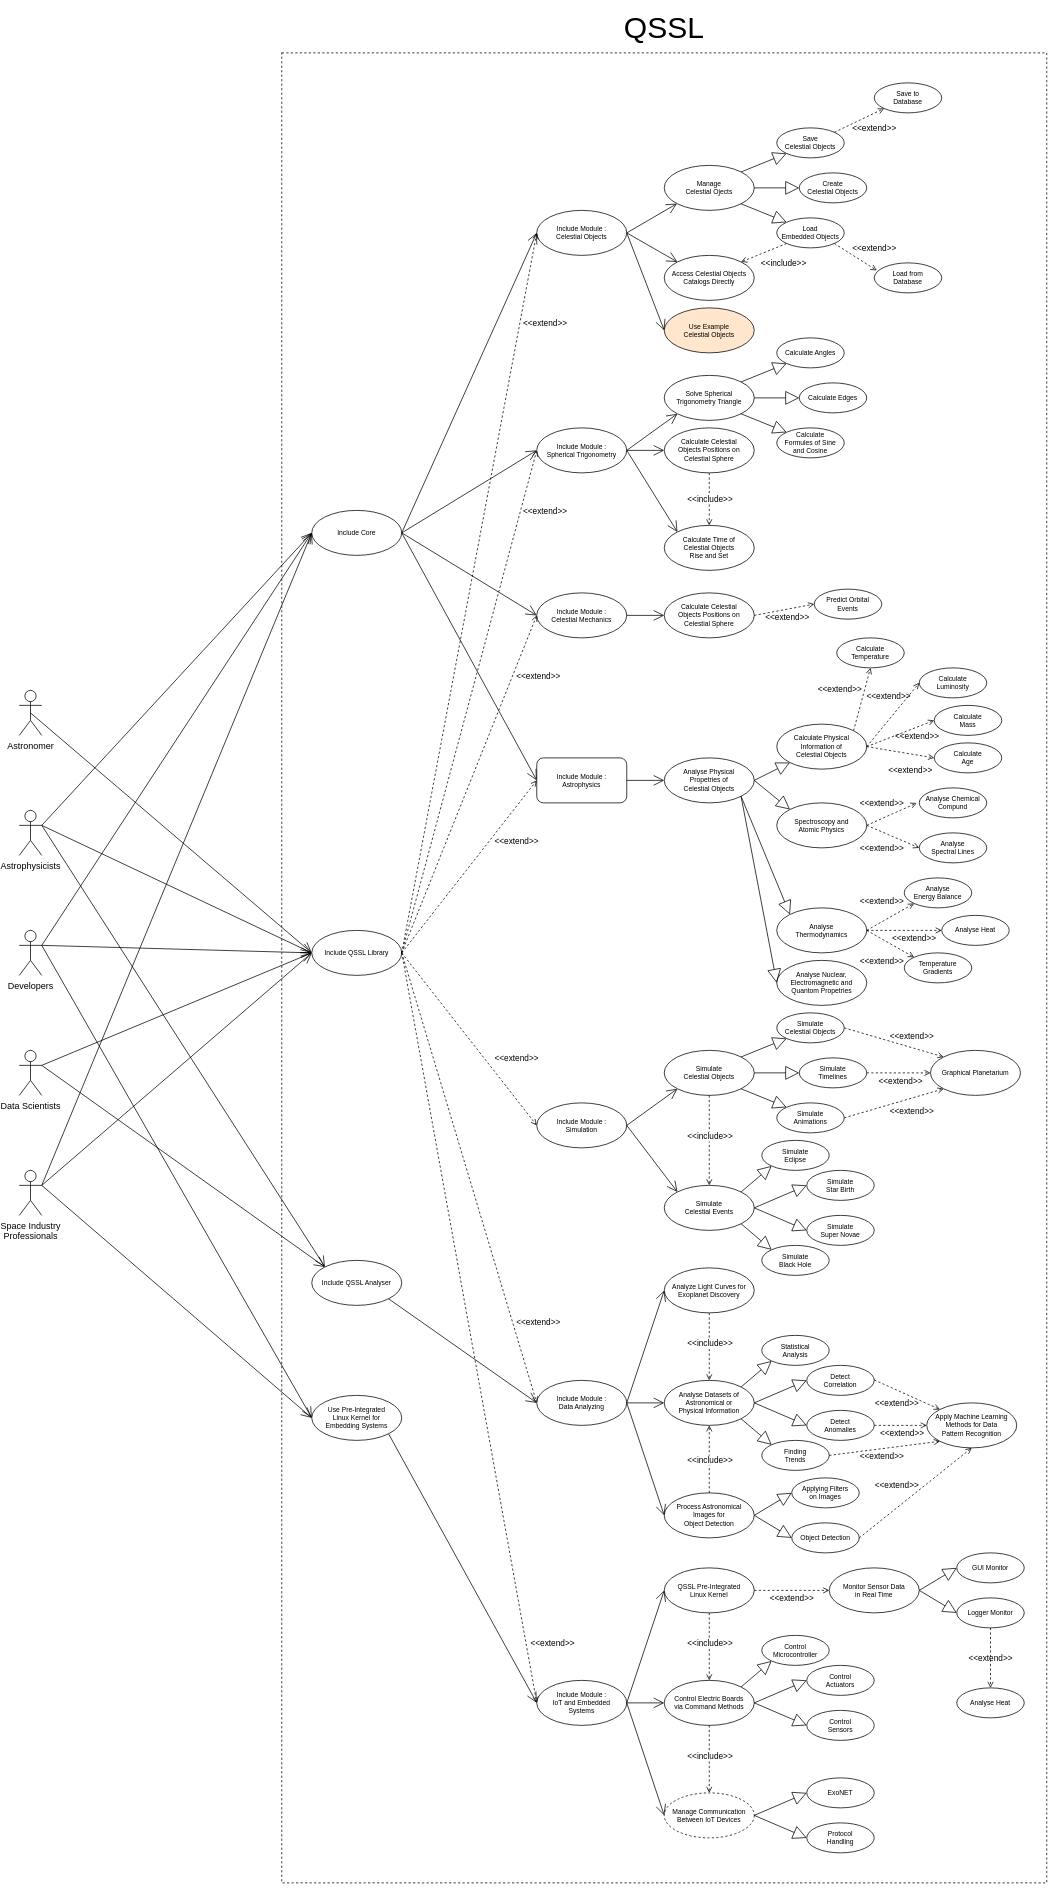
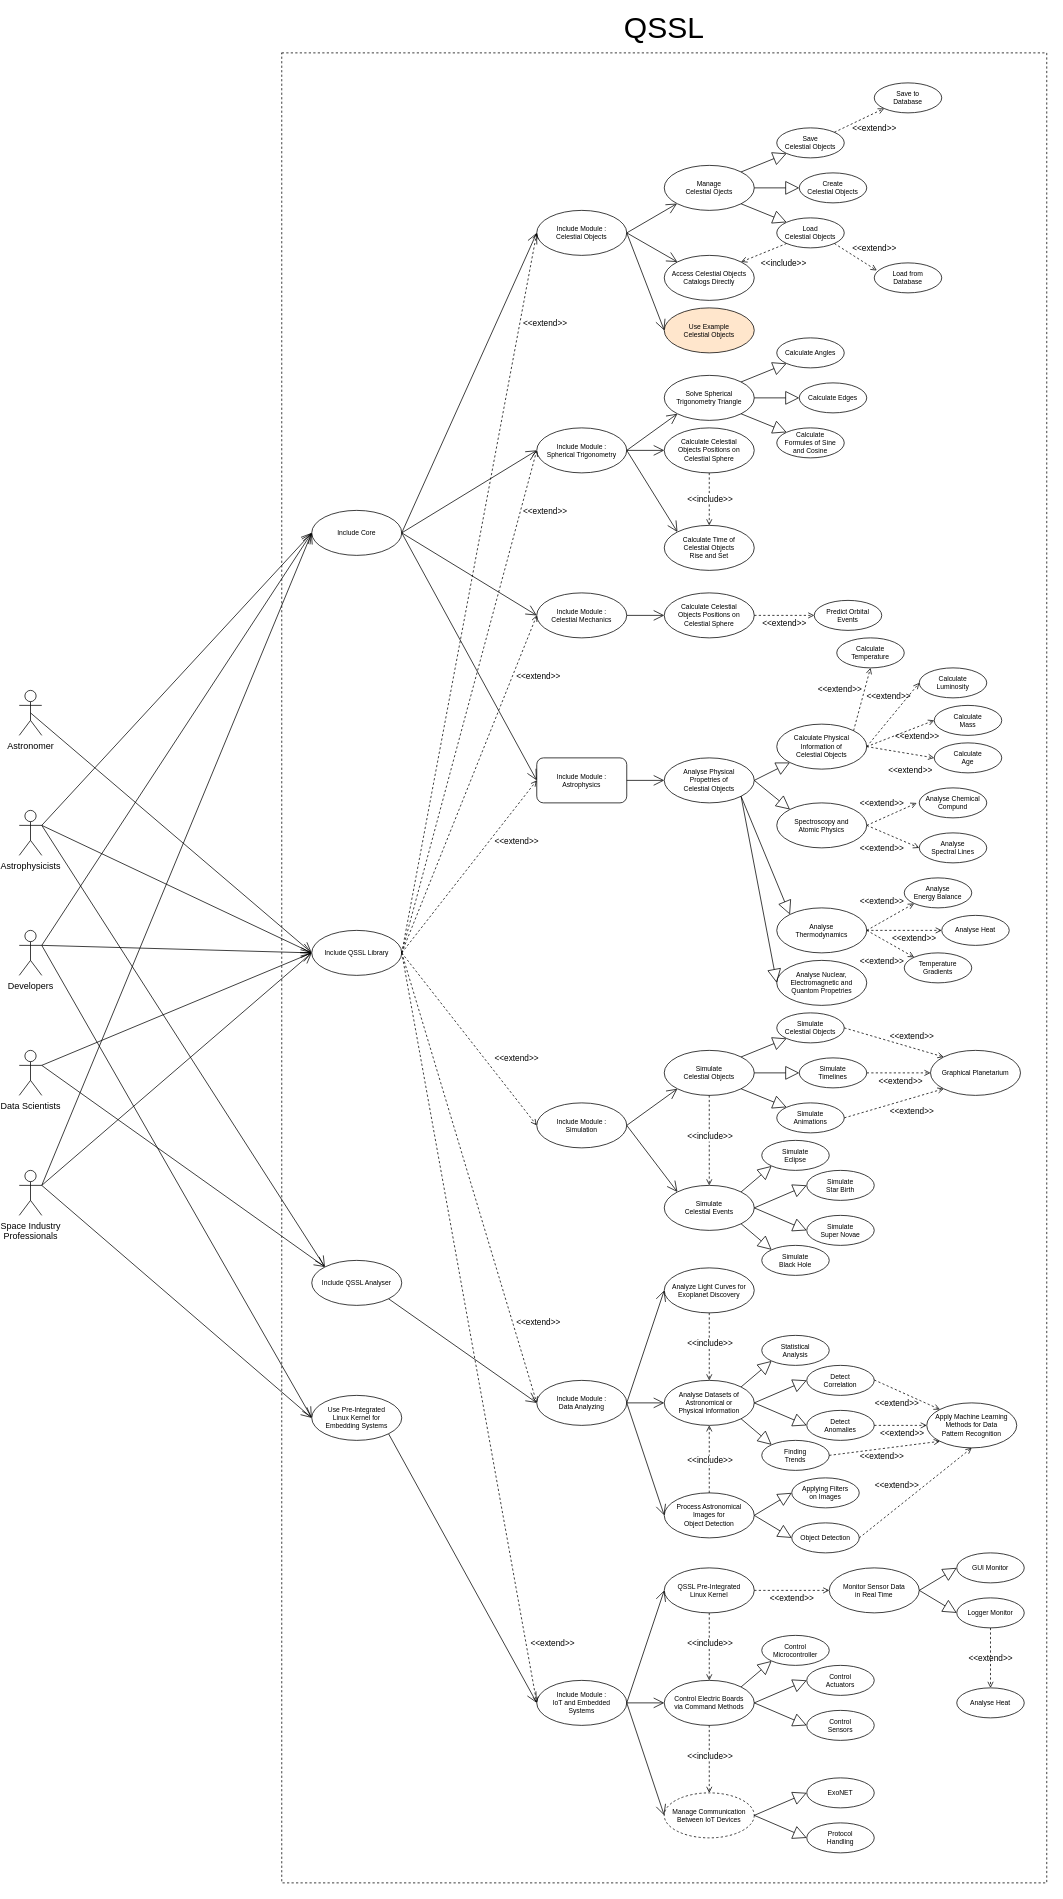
(810, 233) -> (810, 233)
(848, 604) -> (848, 615)
